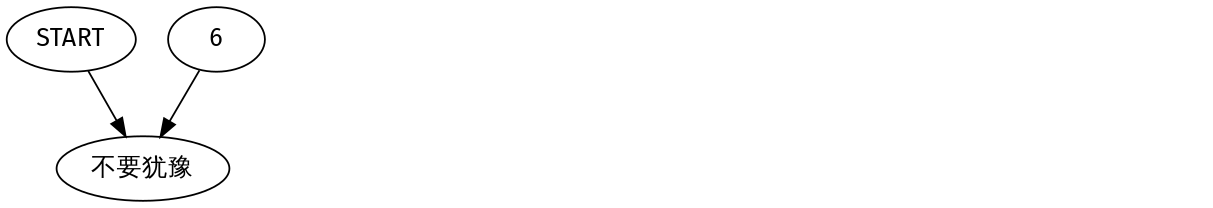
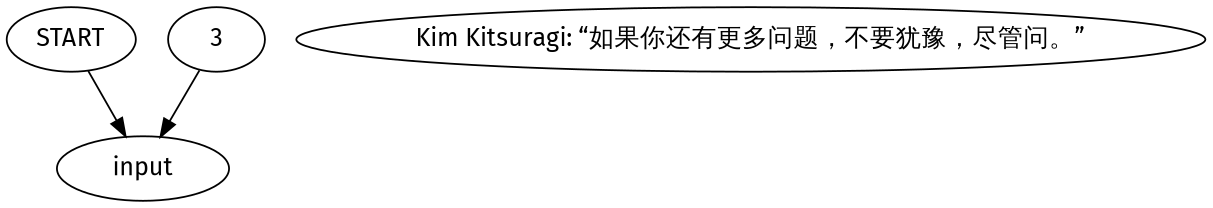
(217, 39) -> (217, 39)
none -> (751, 39)
(143, 169) -> (143, 169)
